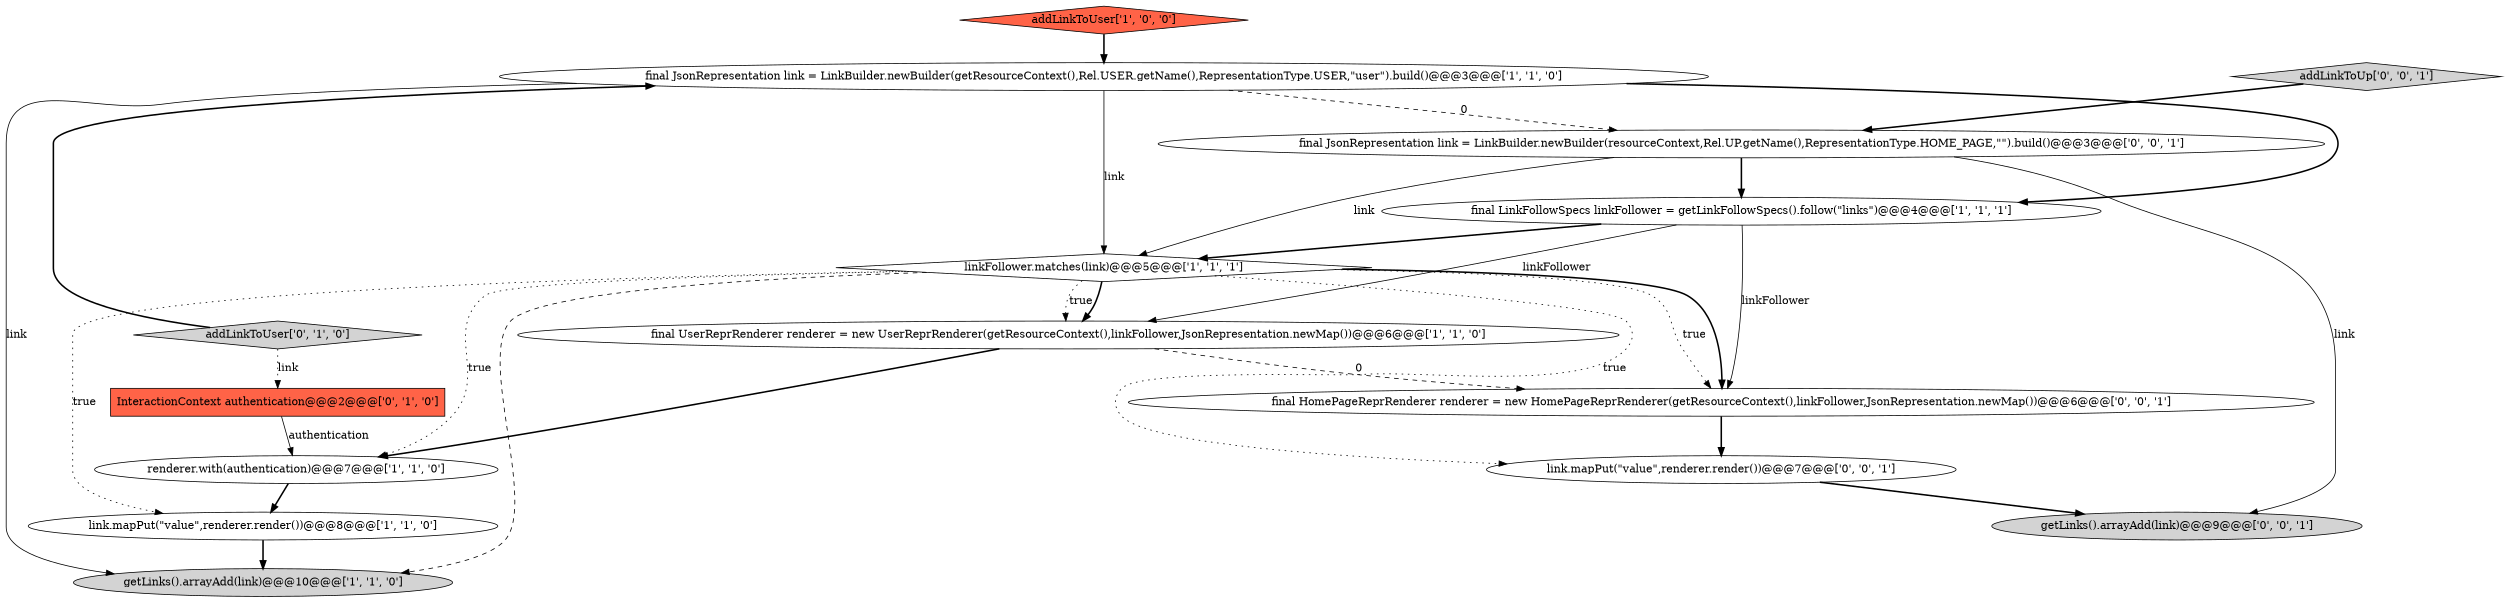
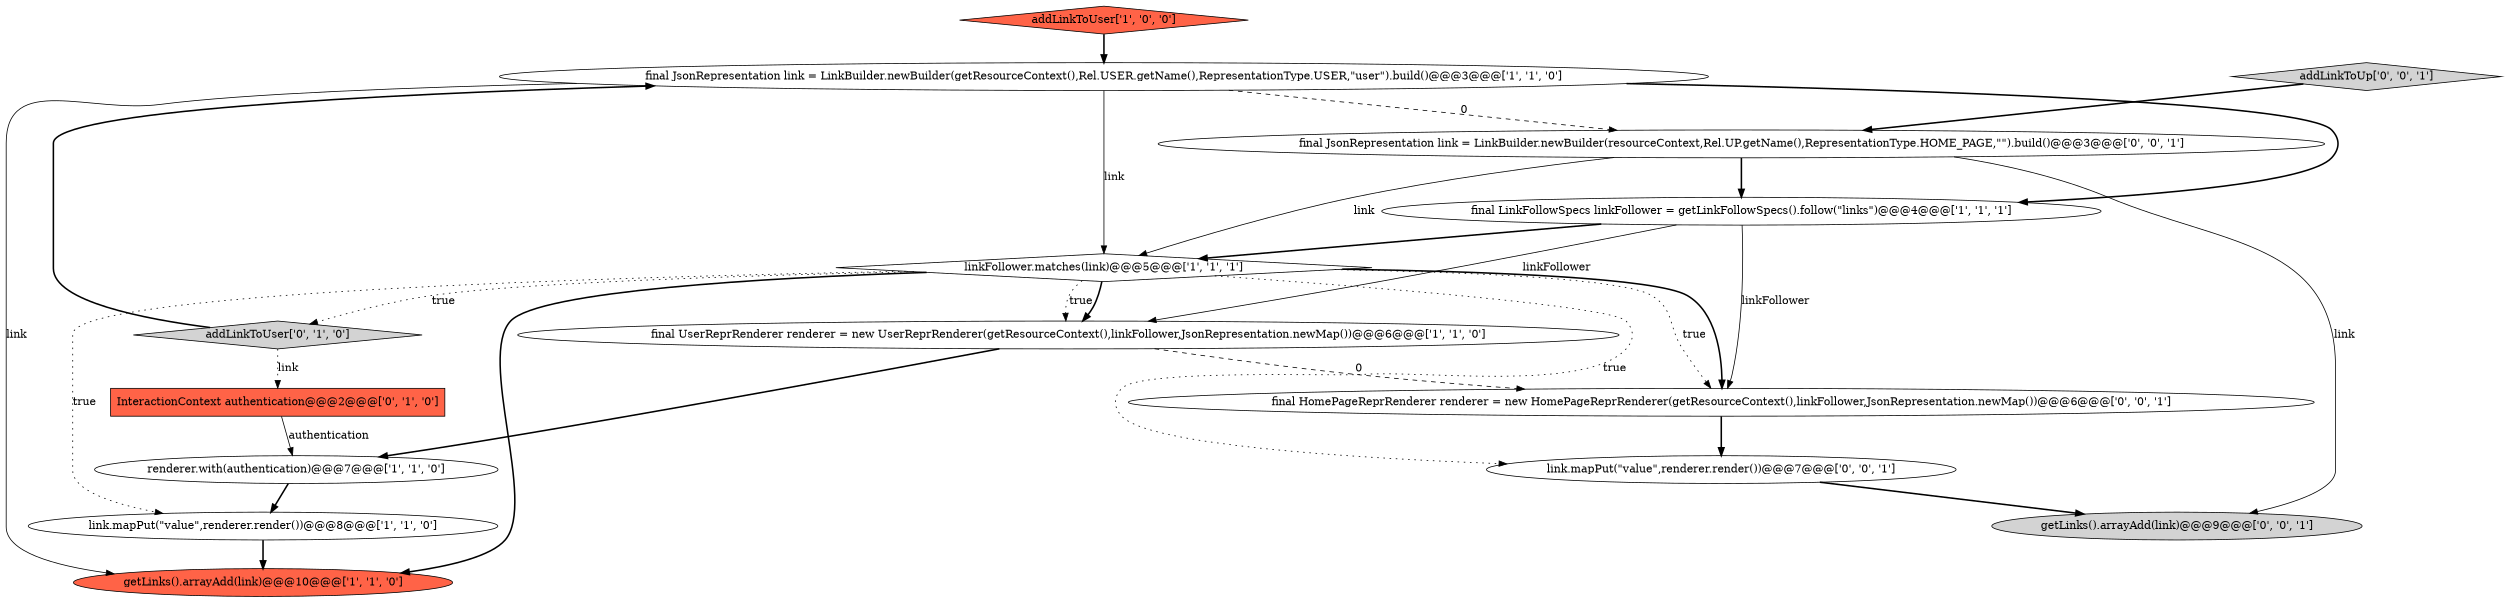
(530, 287) -> (509, 288)
(555, 304) -> (555, 304)
(263, 583) -> (263, 583)
